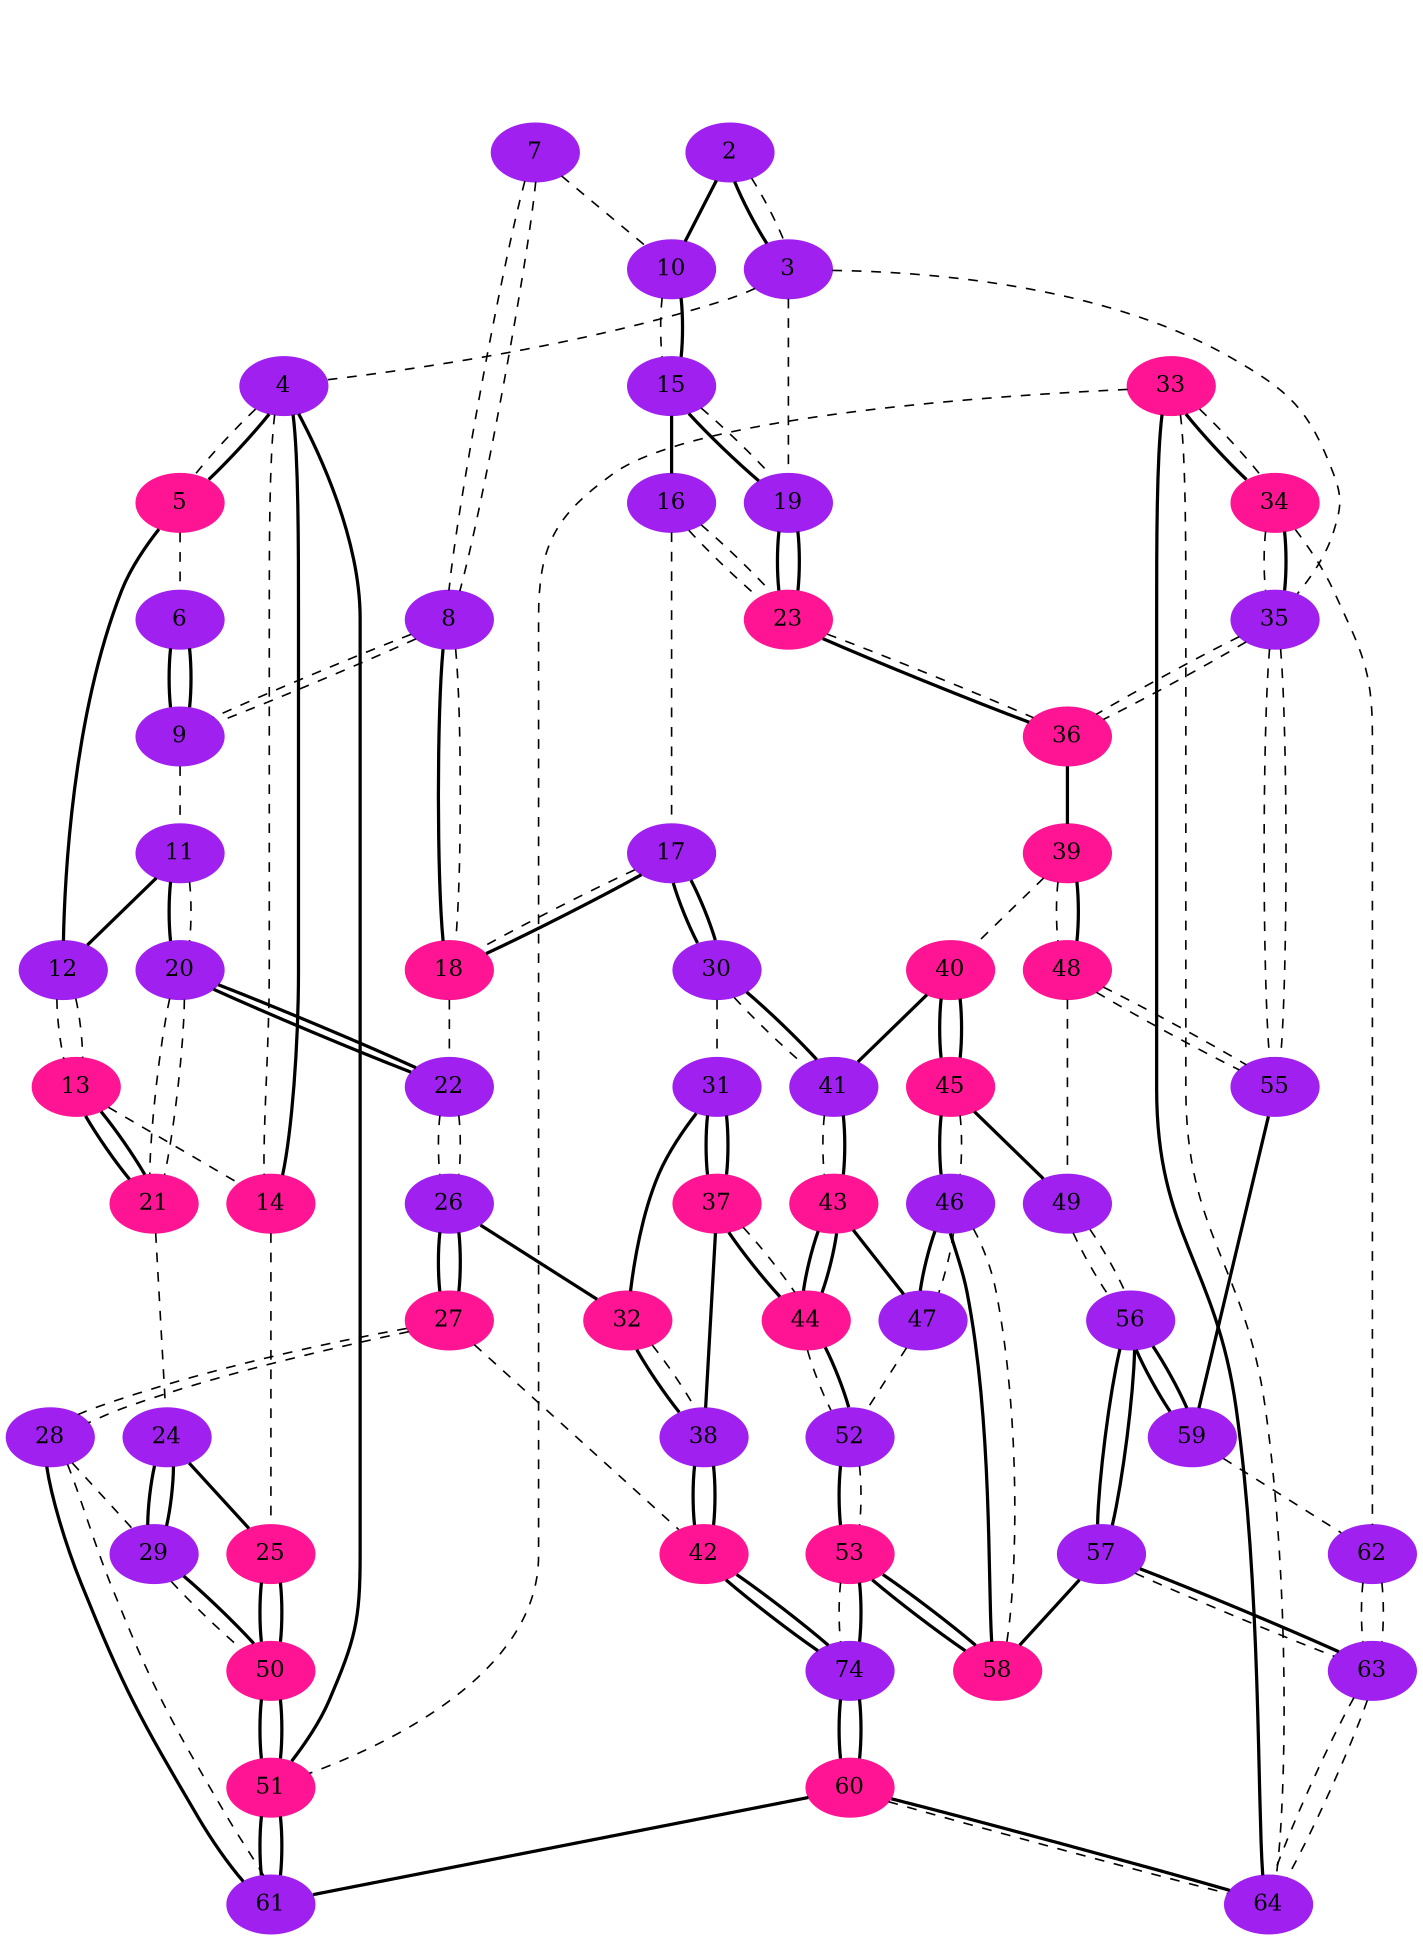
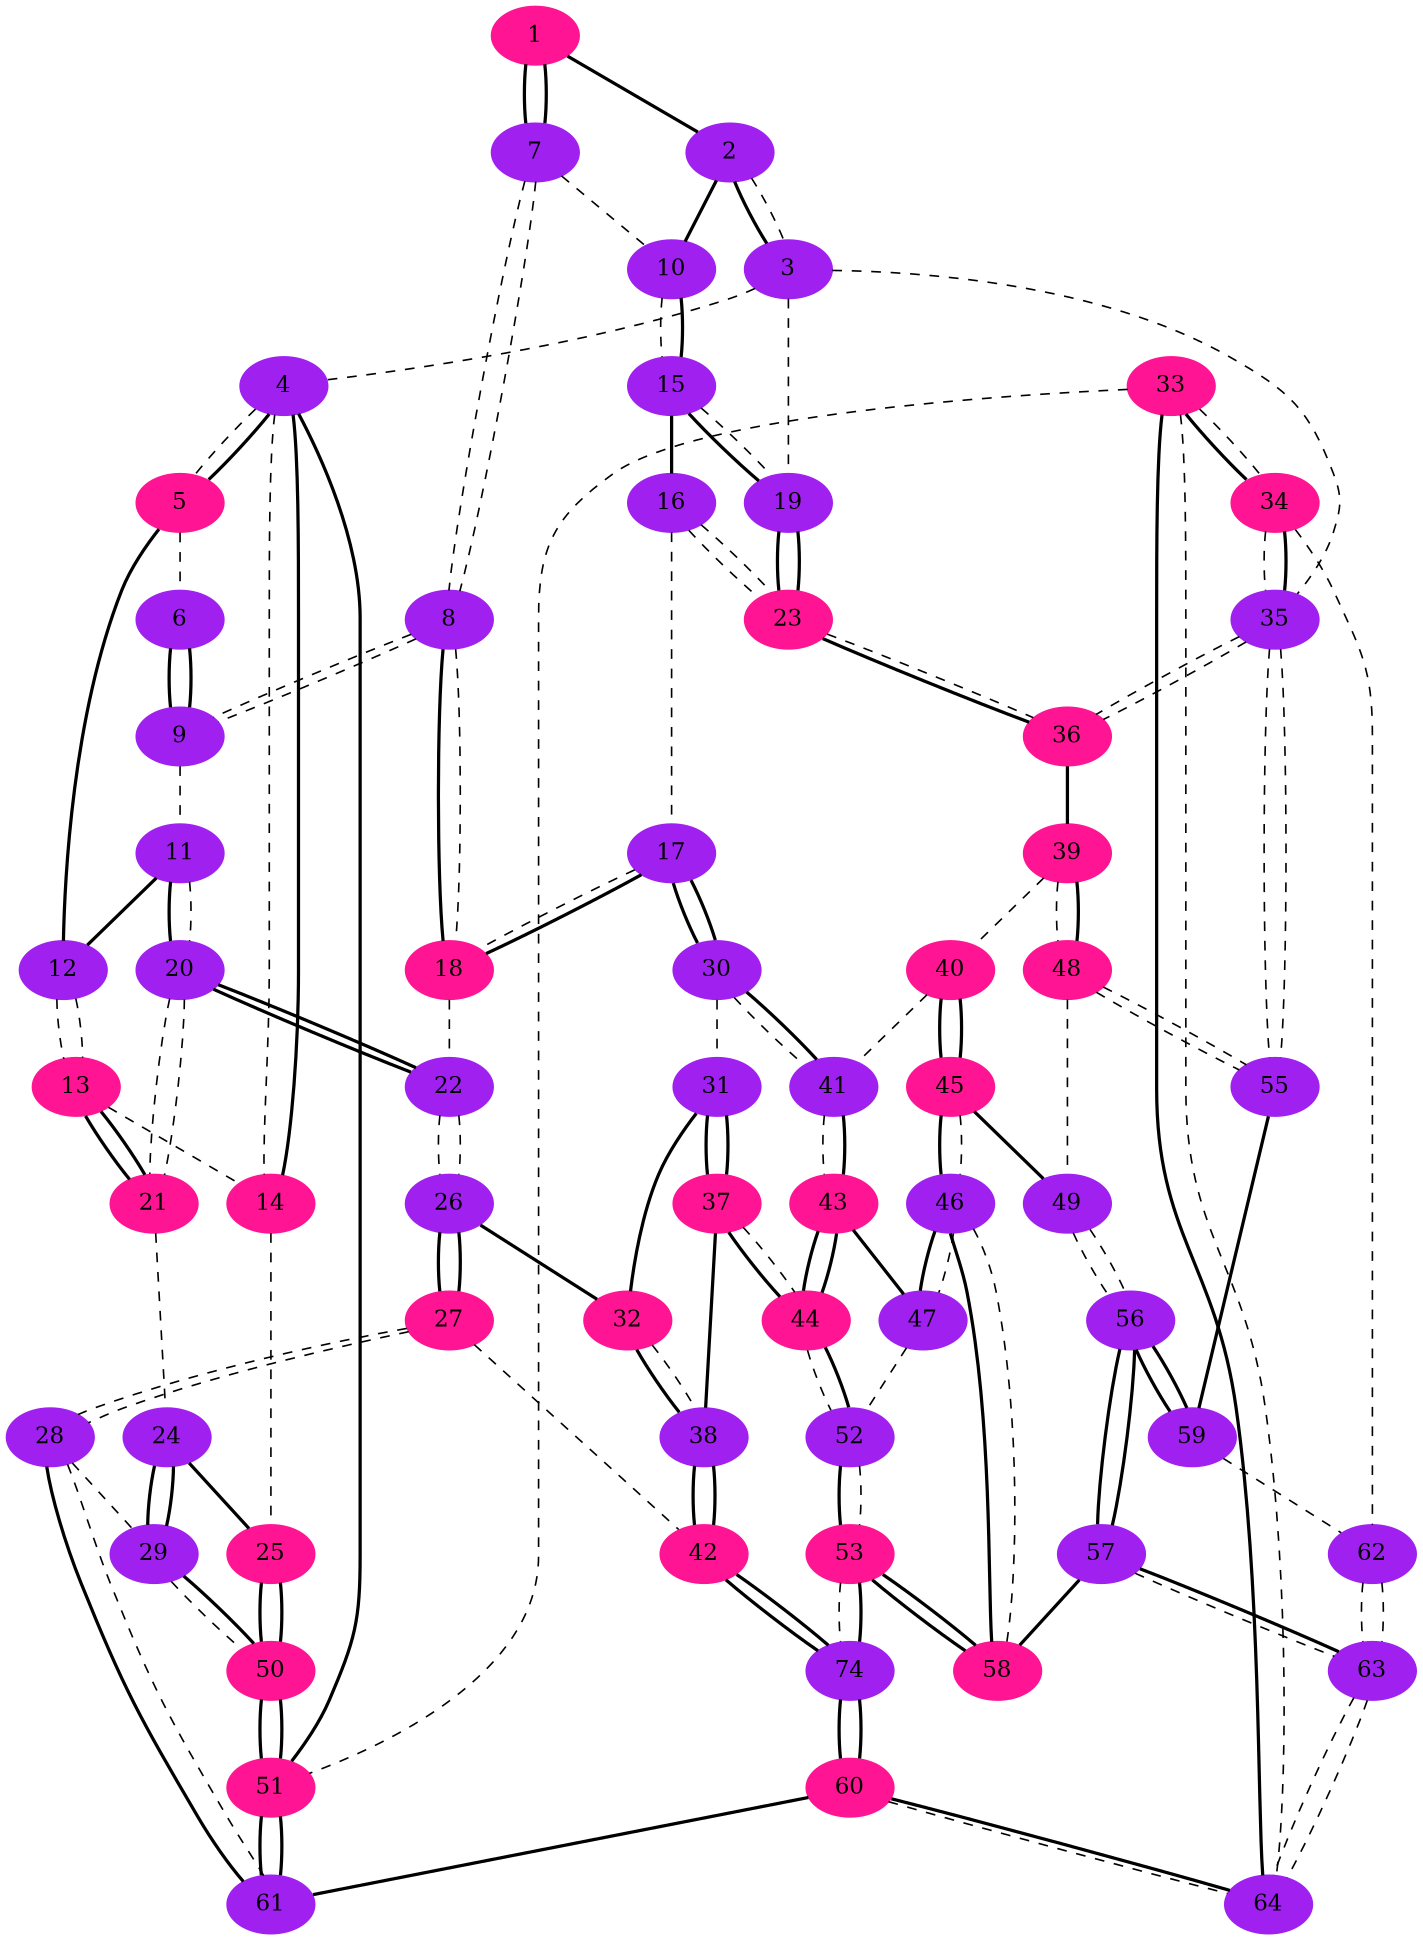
none -> (535, 36)
(892, 1028) -> (892, 1028)
